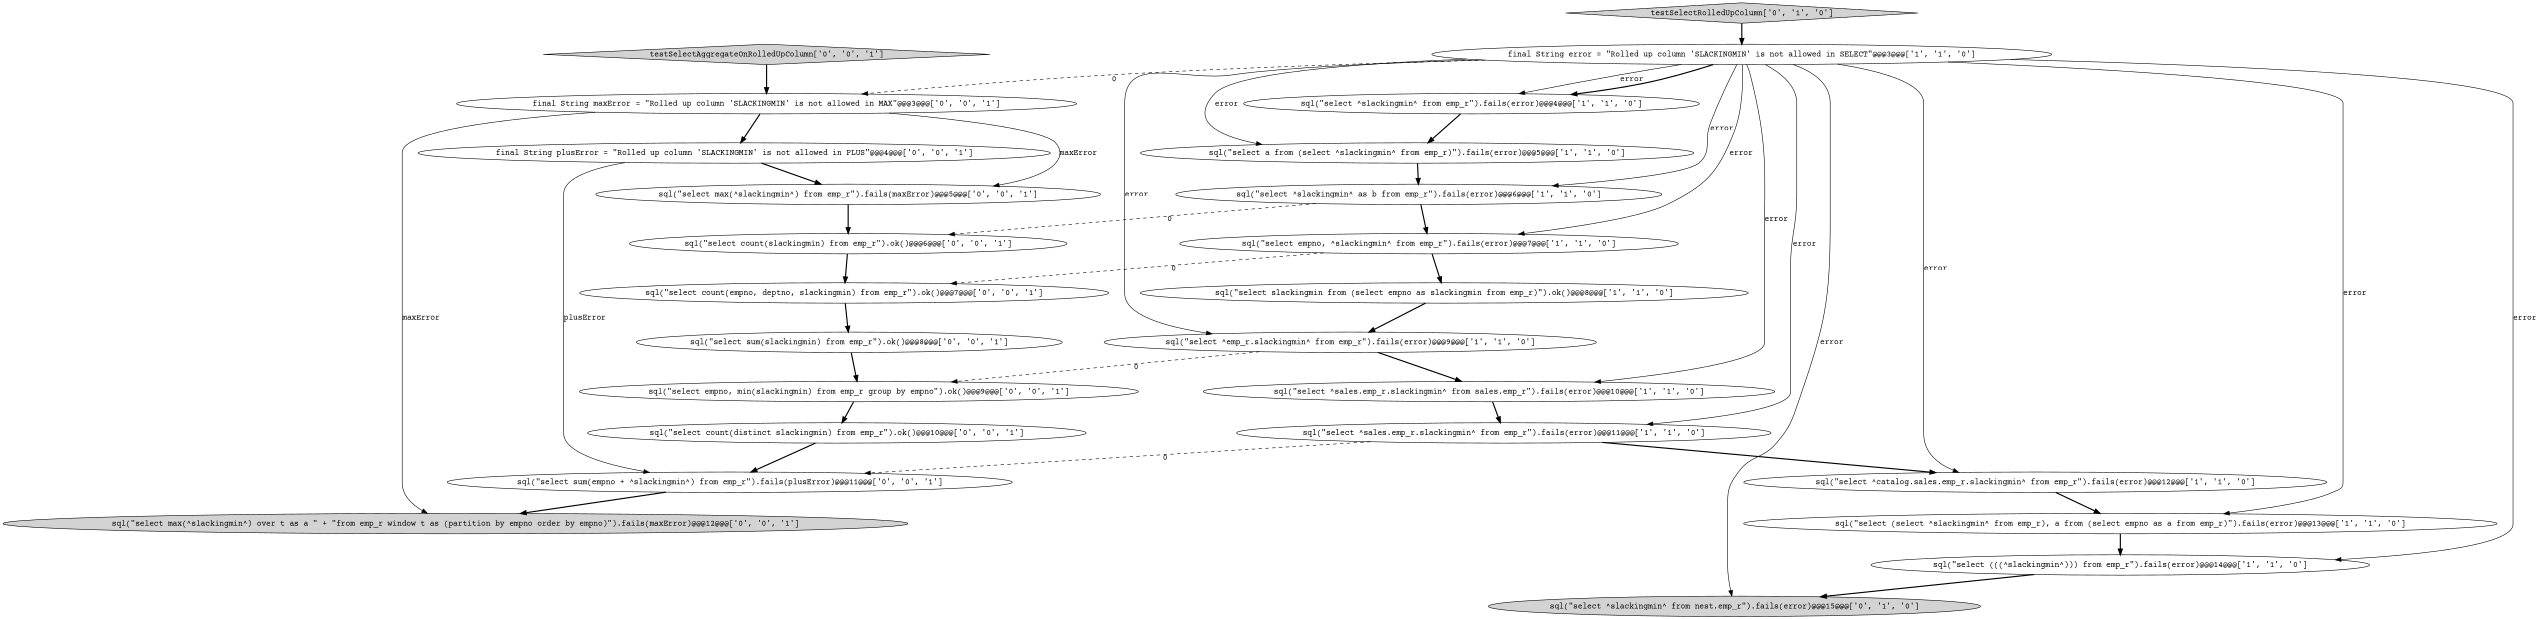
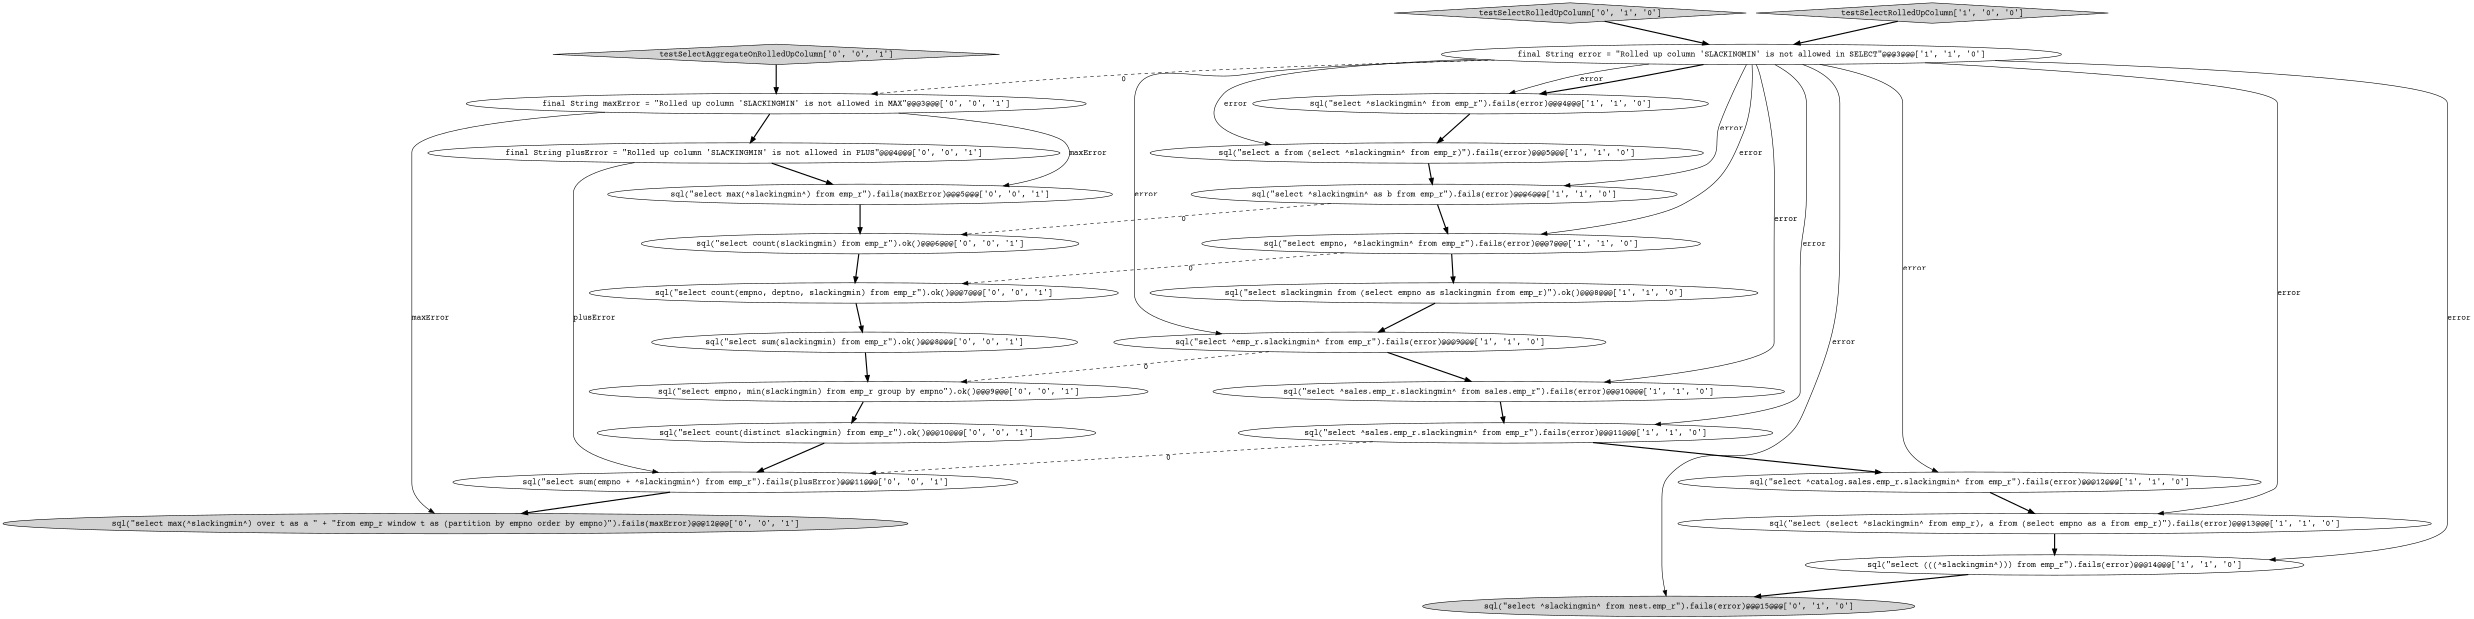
none -> (1932, 13)
